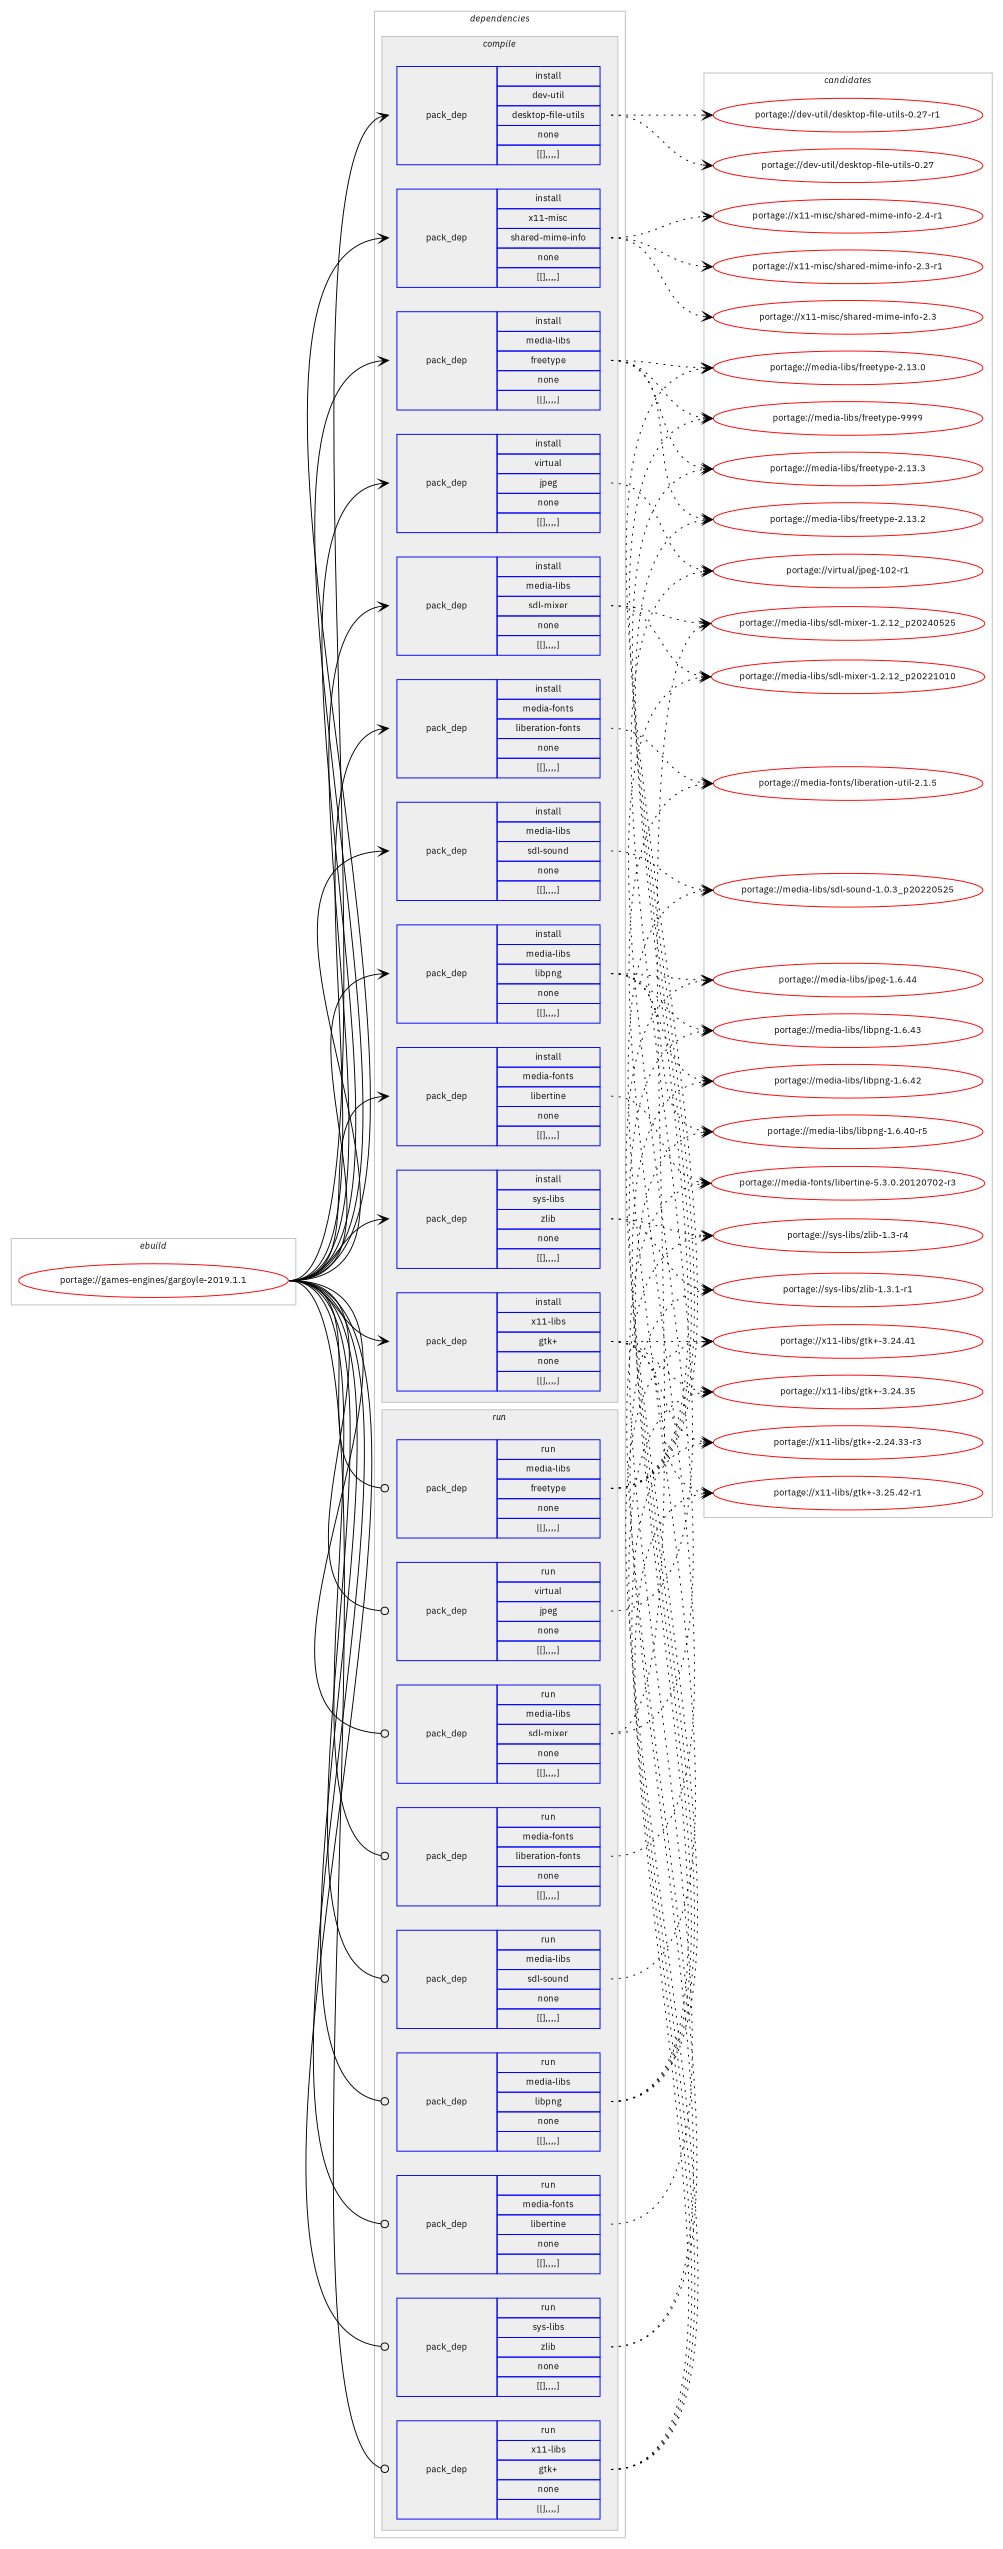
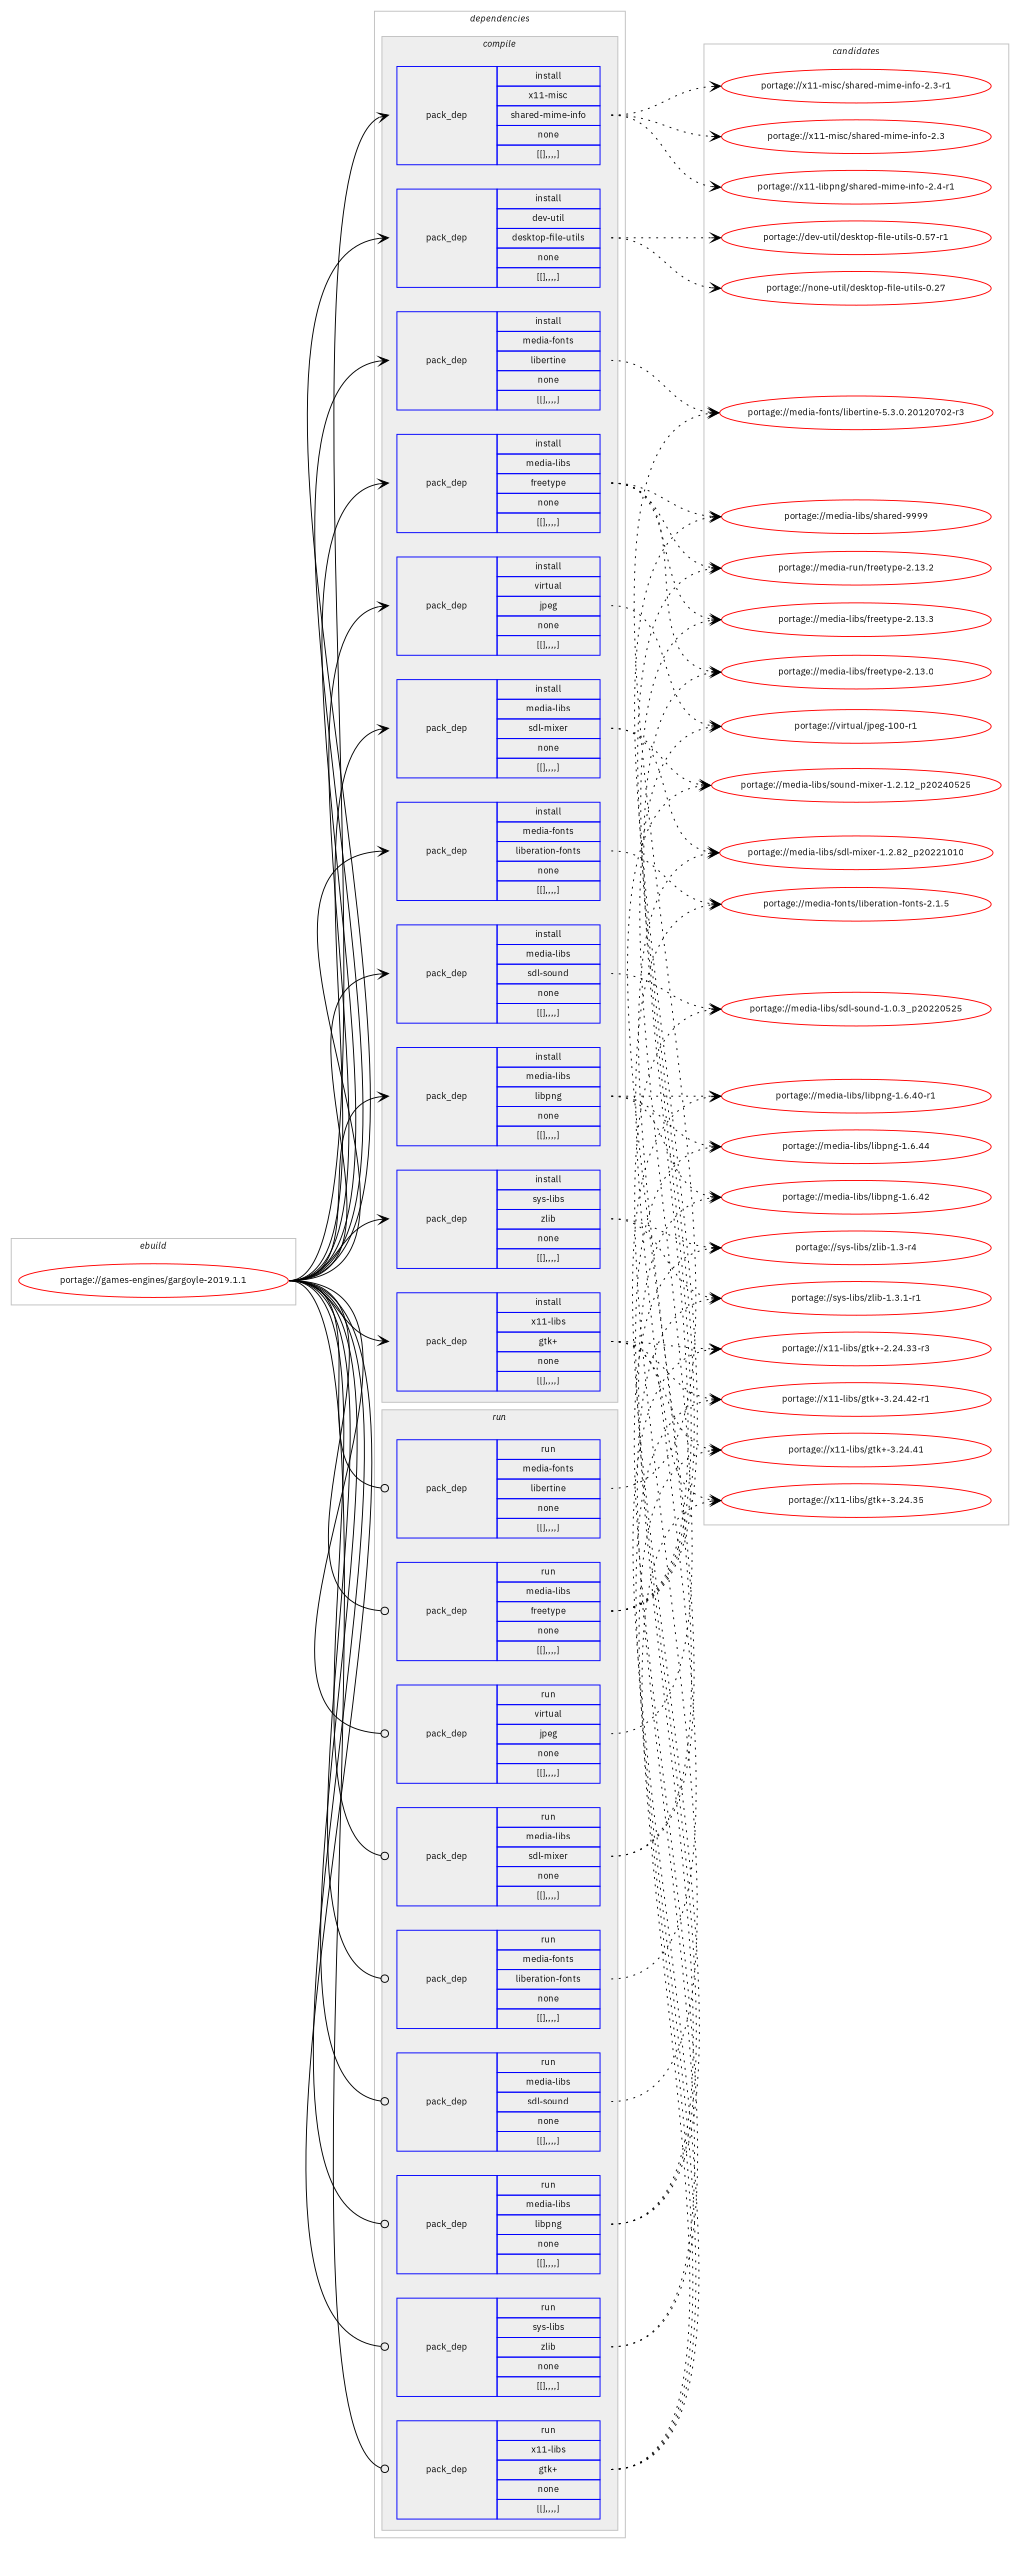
(848, 115) -> (856, 238)
(848, 166) -> (856, 288)
(848, 216) -> (856, 187)
(848, 418) -> (856, 517)
(848, 520) -> (856, 568)
(848, 571) -> (856, 726)
(848, 623) -> (856, 785)
(848, 677) -> (856, 853)
(848, 784) -> (856, 904)
(848, 980) -> (856, 1147)
(848, 1031) -> none
(848, 1132) -> (856, 1096)
(848, 1493) -> (856, 1399)
